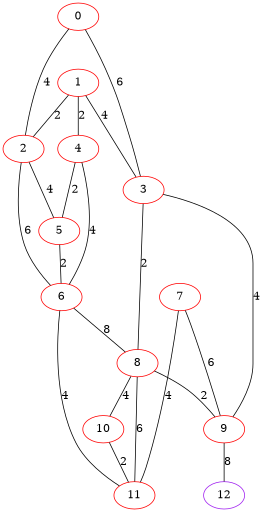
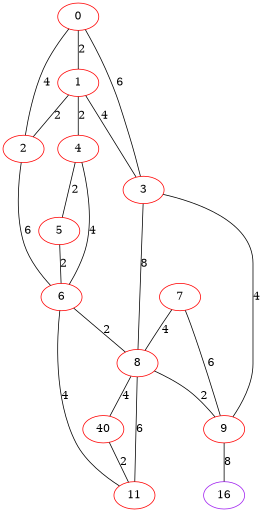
none -> (78, 50)
(41, 190) -> none
(144, 264) -> (144, 264)
(107, 330) -> (107, 330)
(164, 397) -> (158, 330)
(103, 429) -> (103, 429)
(224, 495) -> (224, 495)
